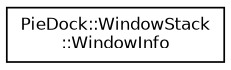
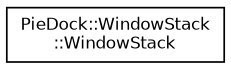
(116, 35) -> (116, 35)
